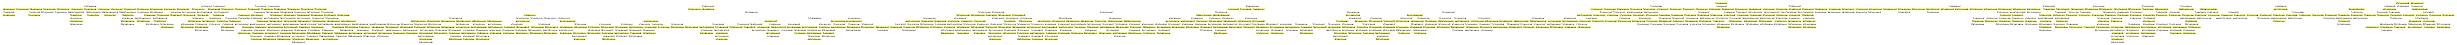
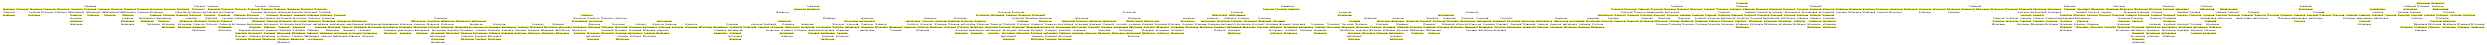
(1058, 21) -> none
